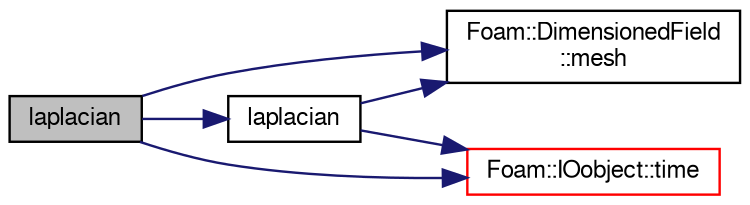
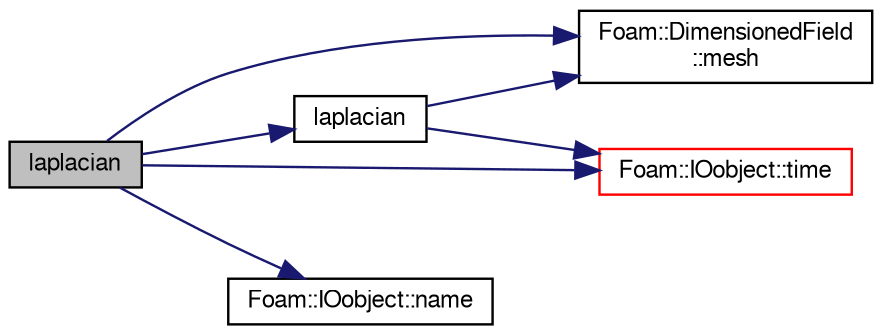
none -> (360, 302)
